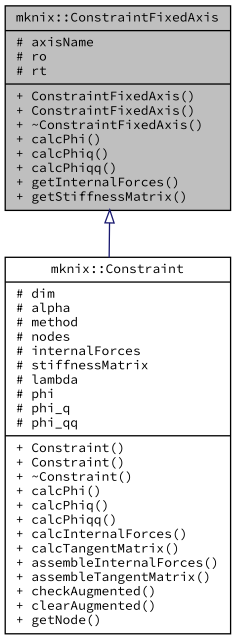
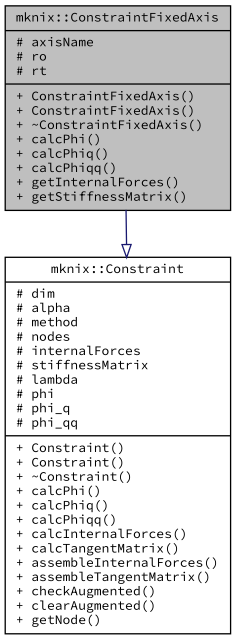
(109, 240) -> (126, 227)
